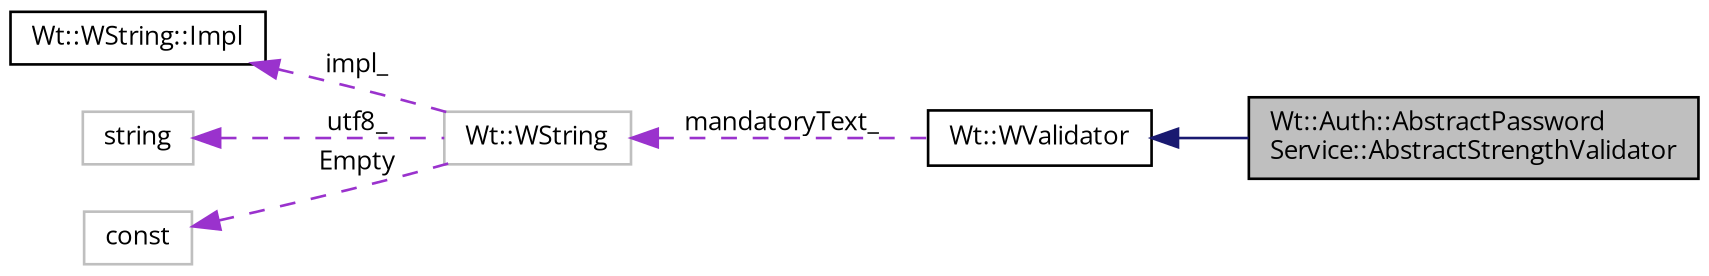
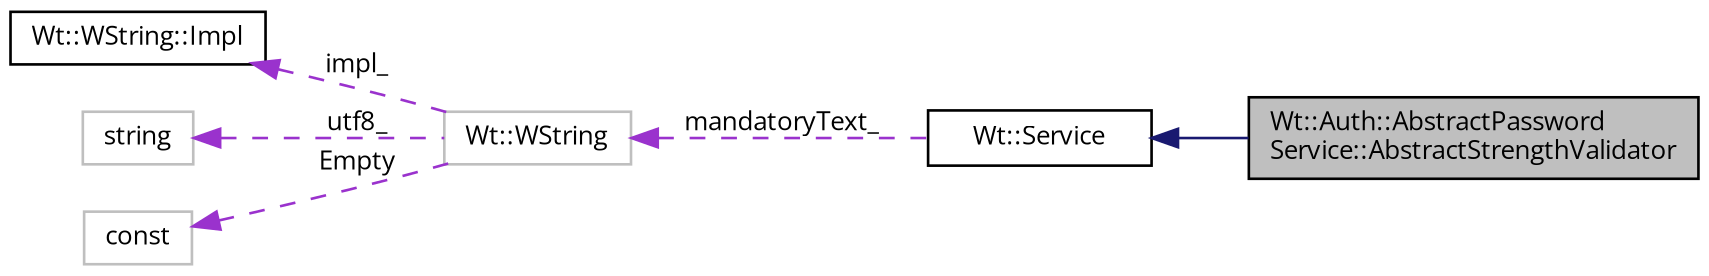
(1040, 138) -> (1040, 138)
